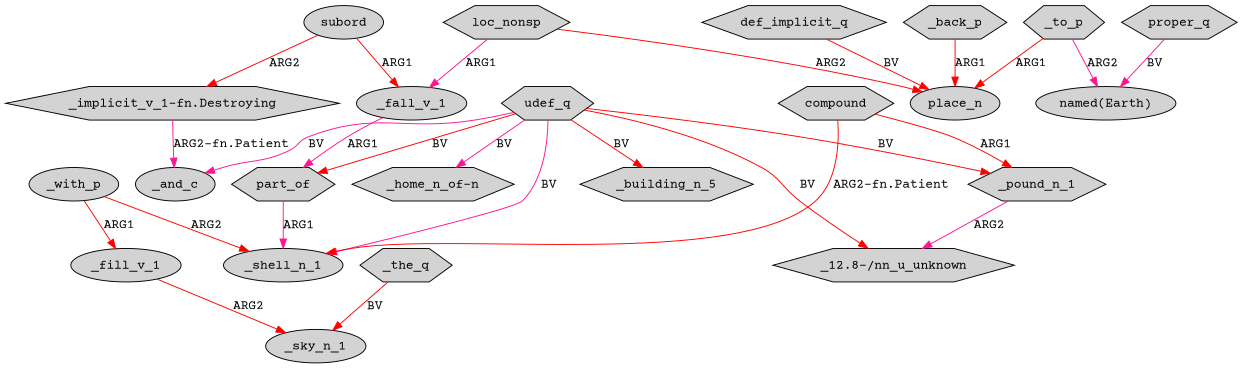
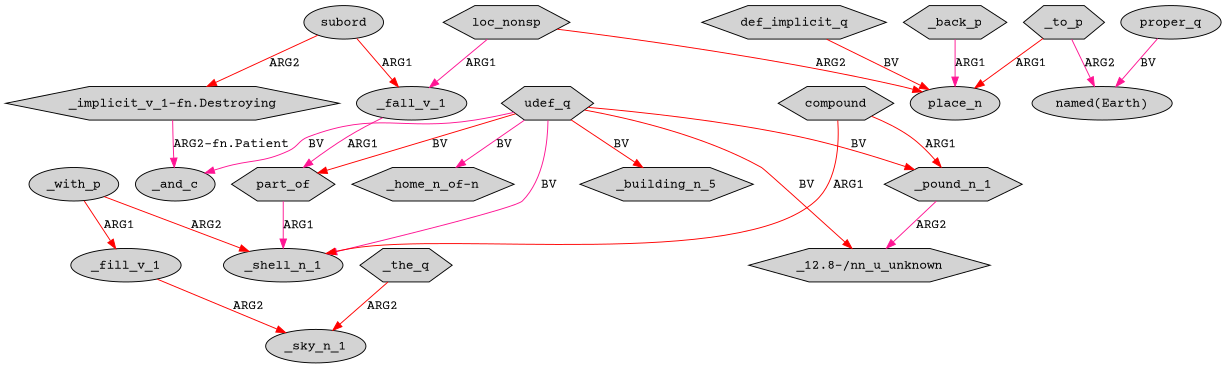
(1179, 22) -> (1171, 22)
(955, 58) -> (955, 58)
(891, 184) -> (849, 184)
(375, 306) -> (383, 306)
